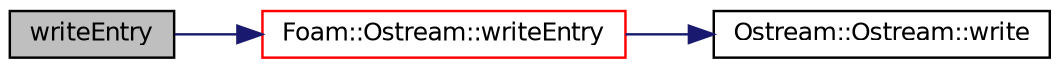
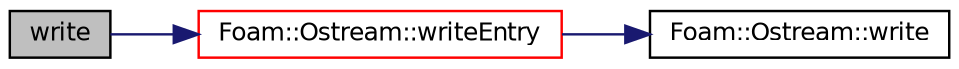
(92, 34) -> (60, 34)
(882, 34) -> (800, 34)
